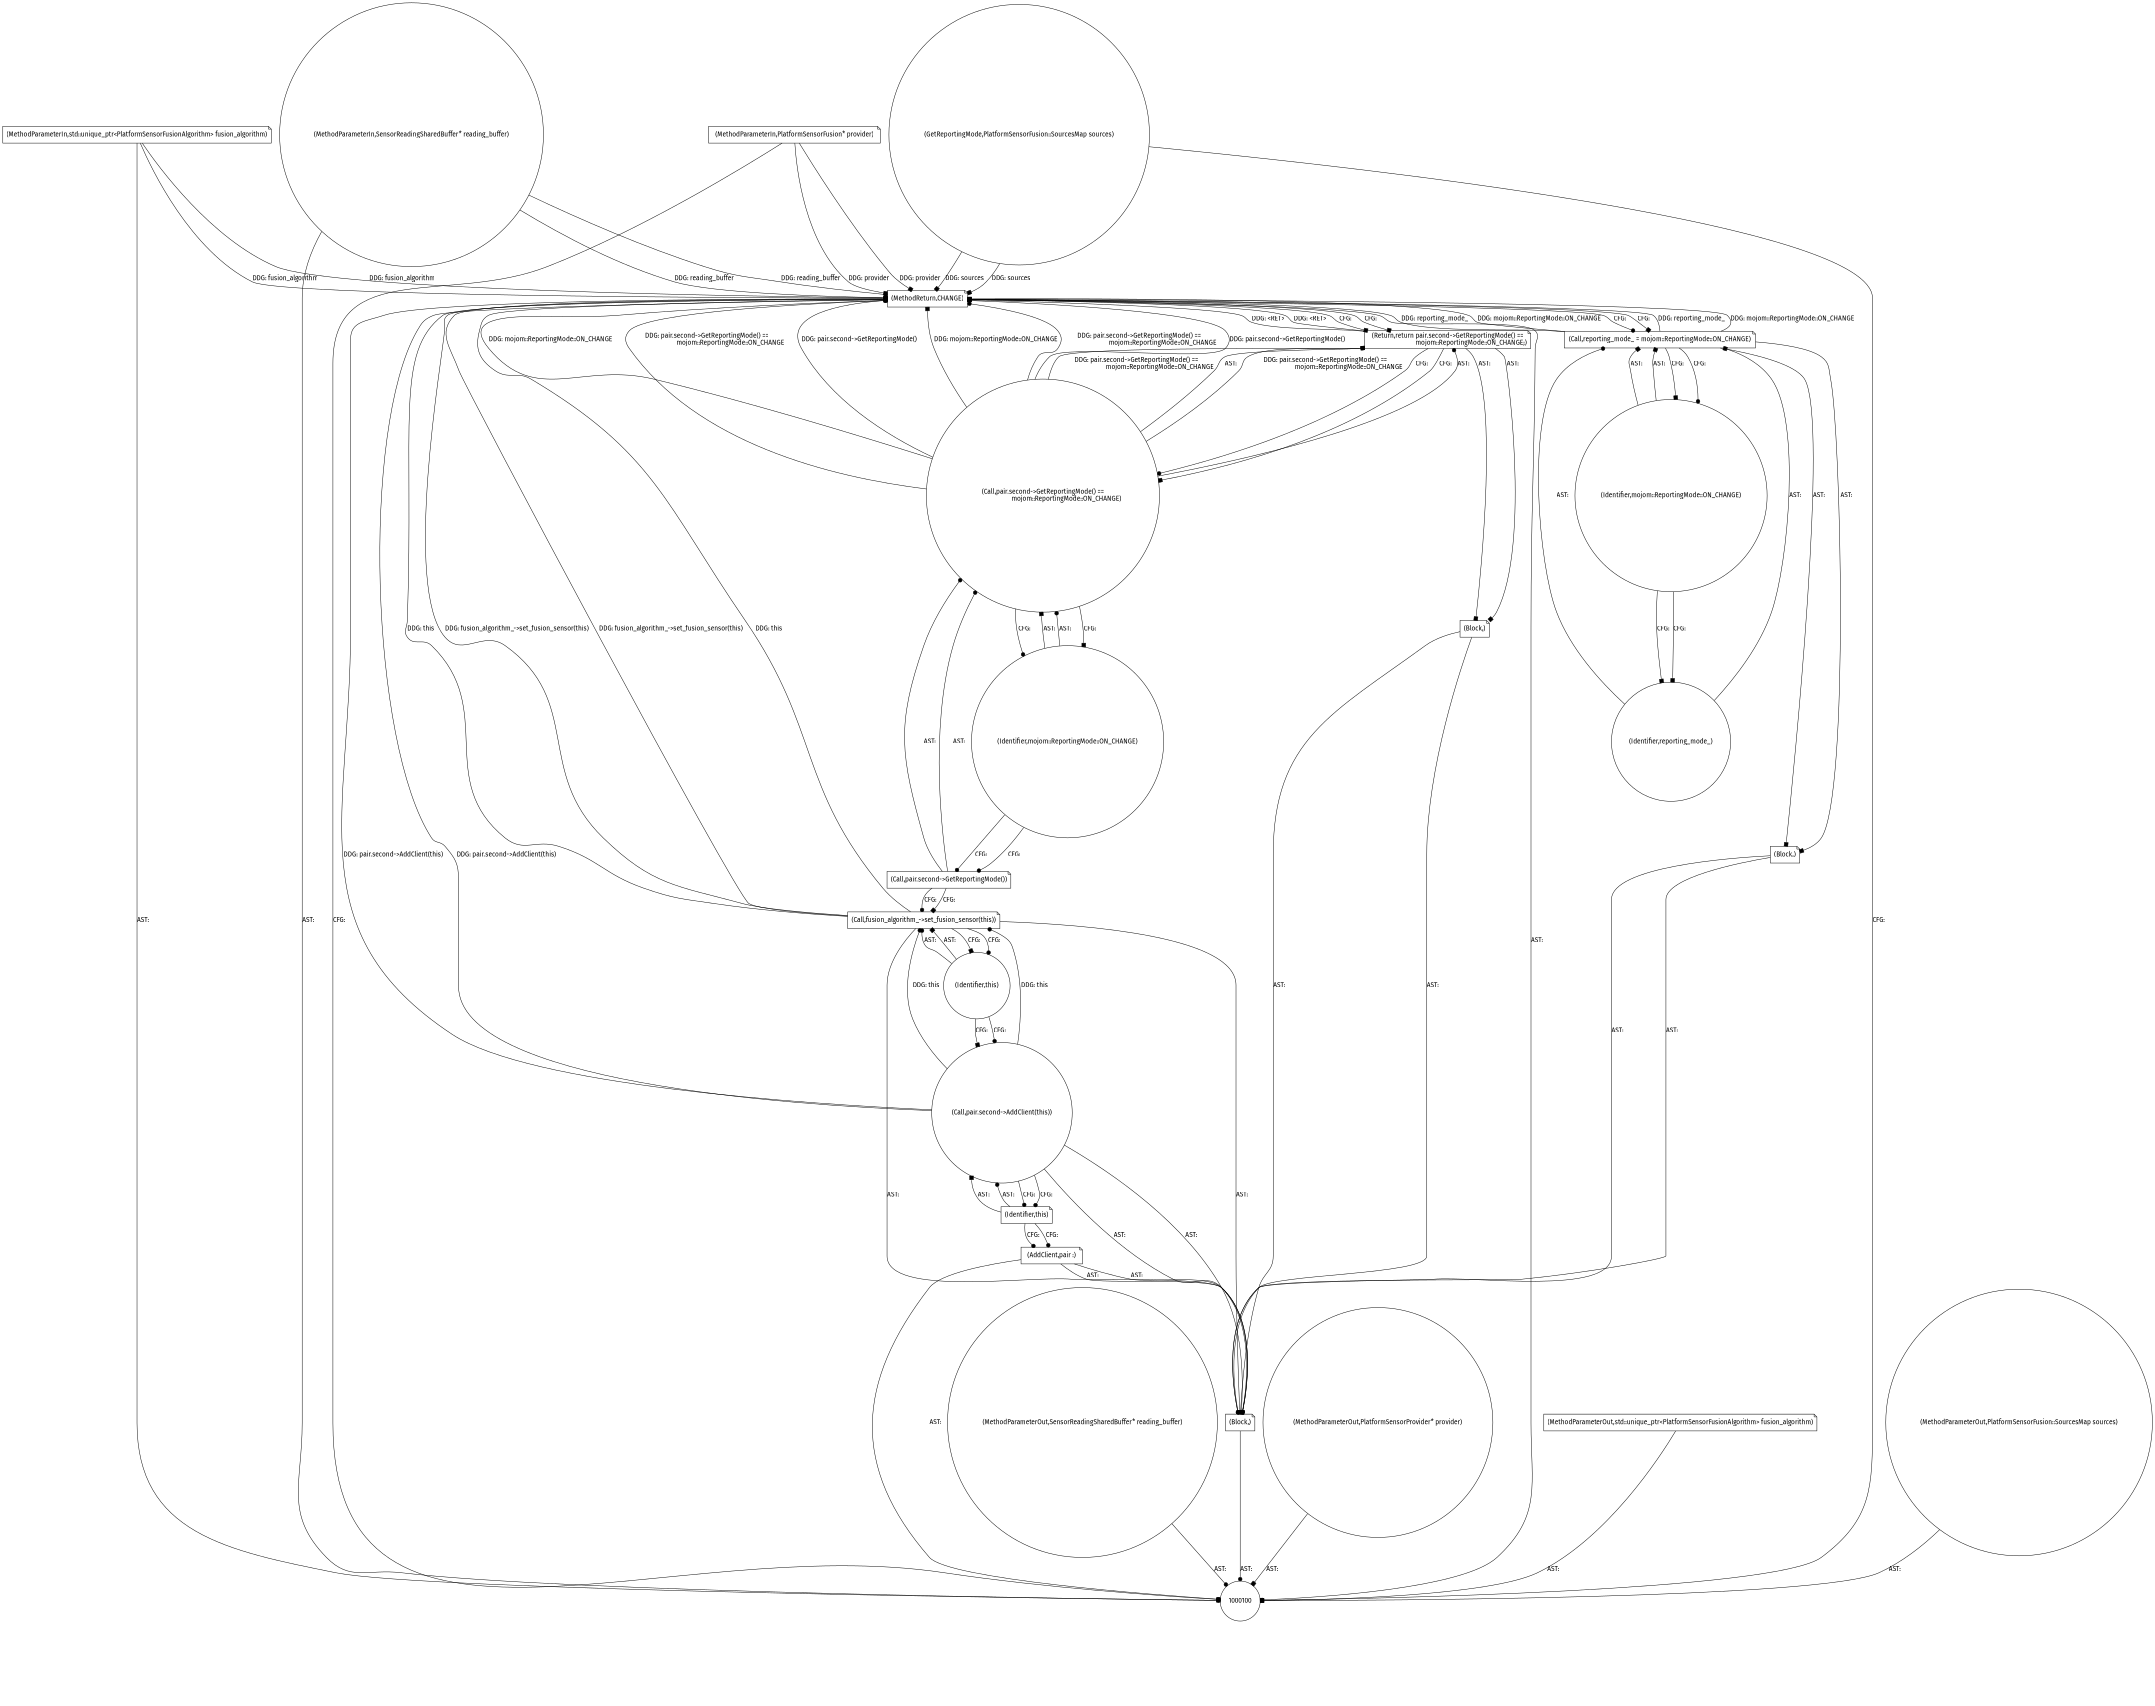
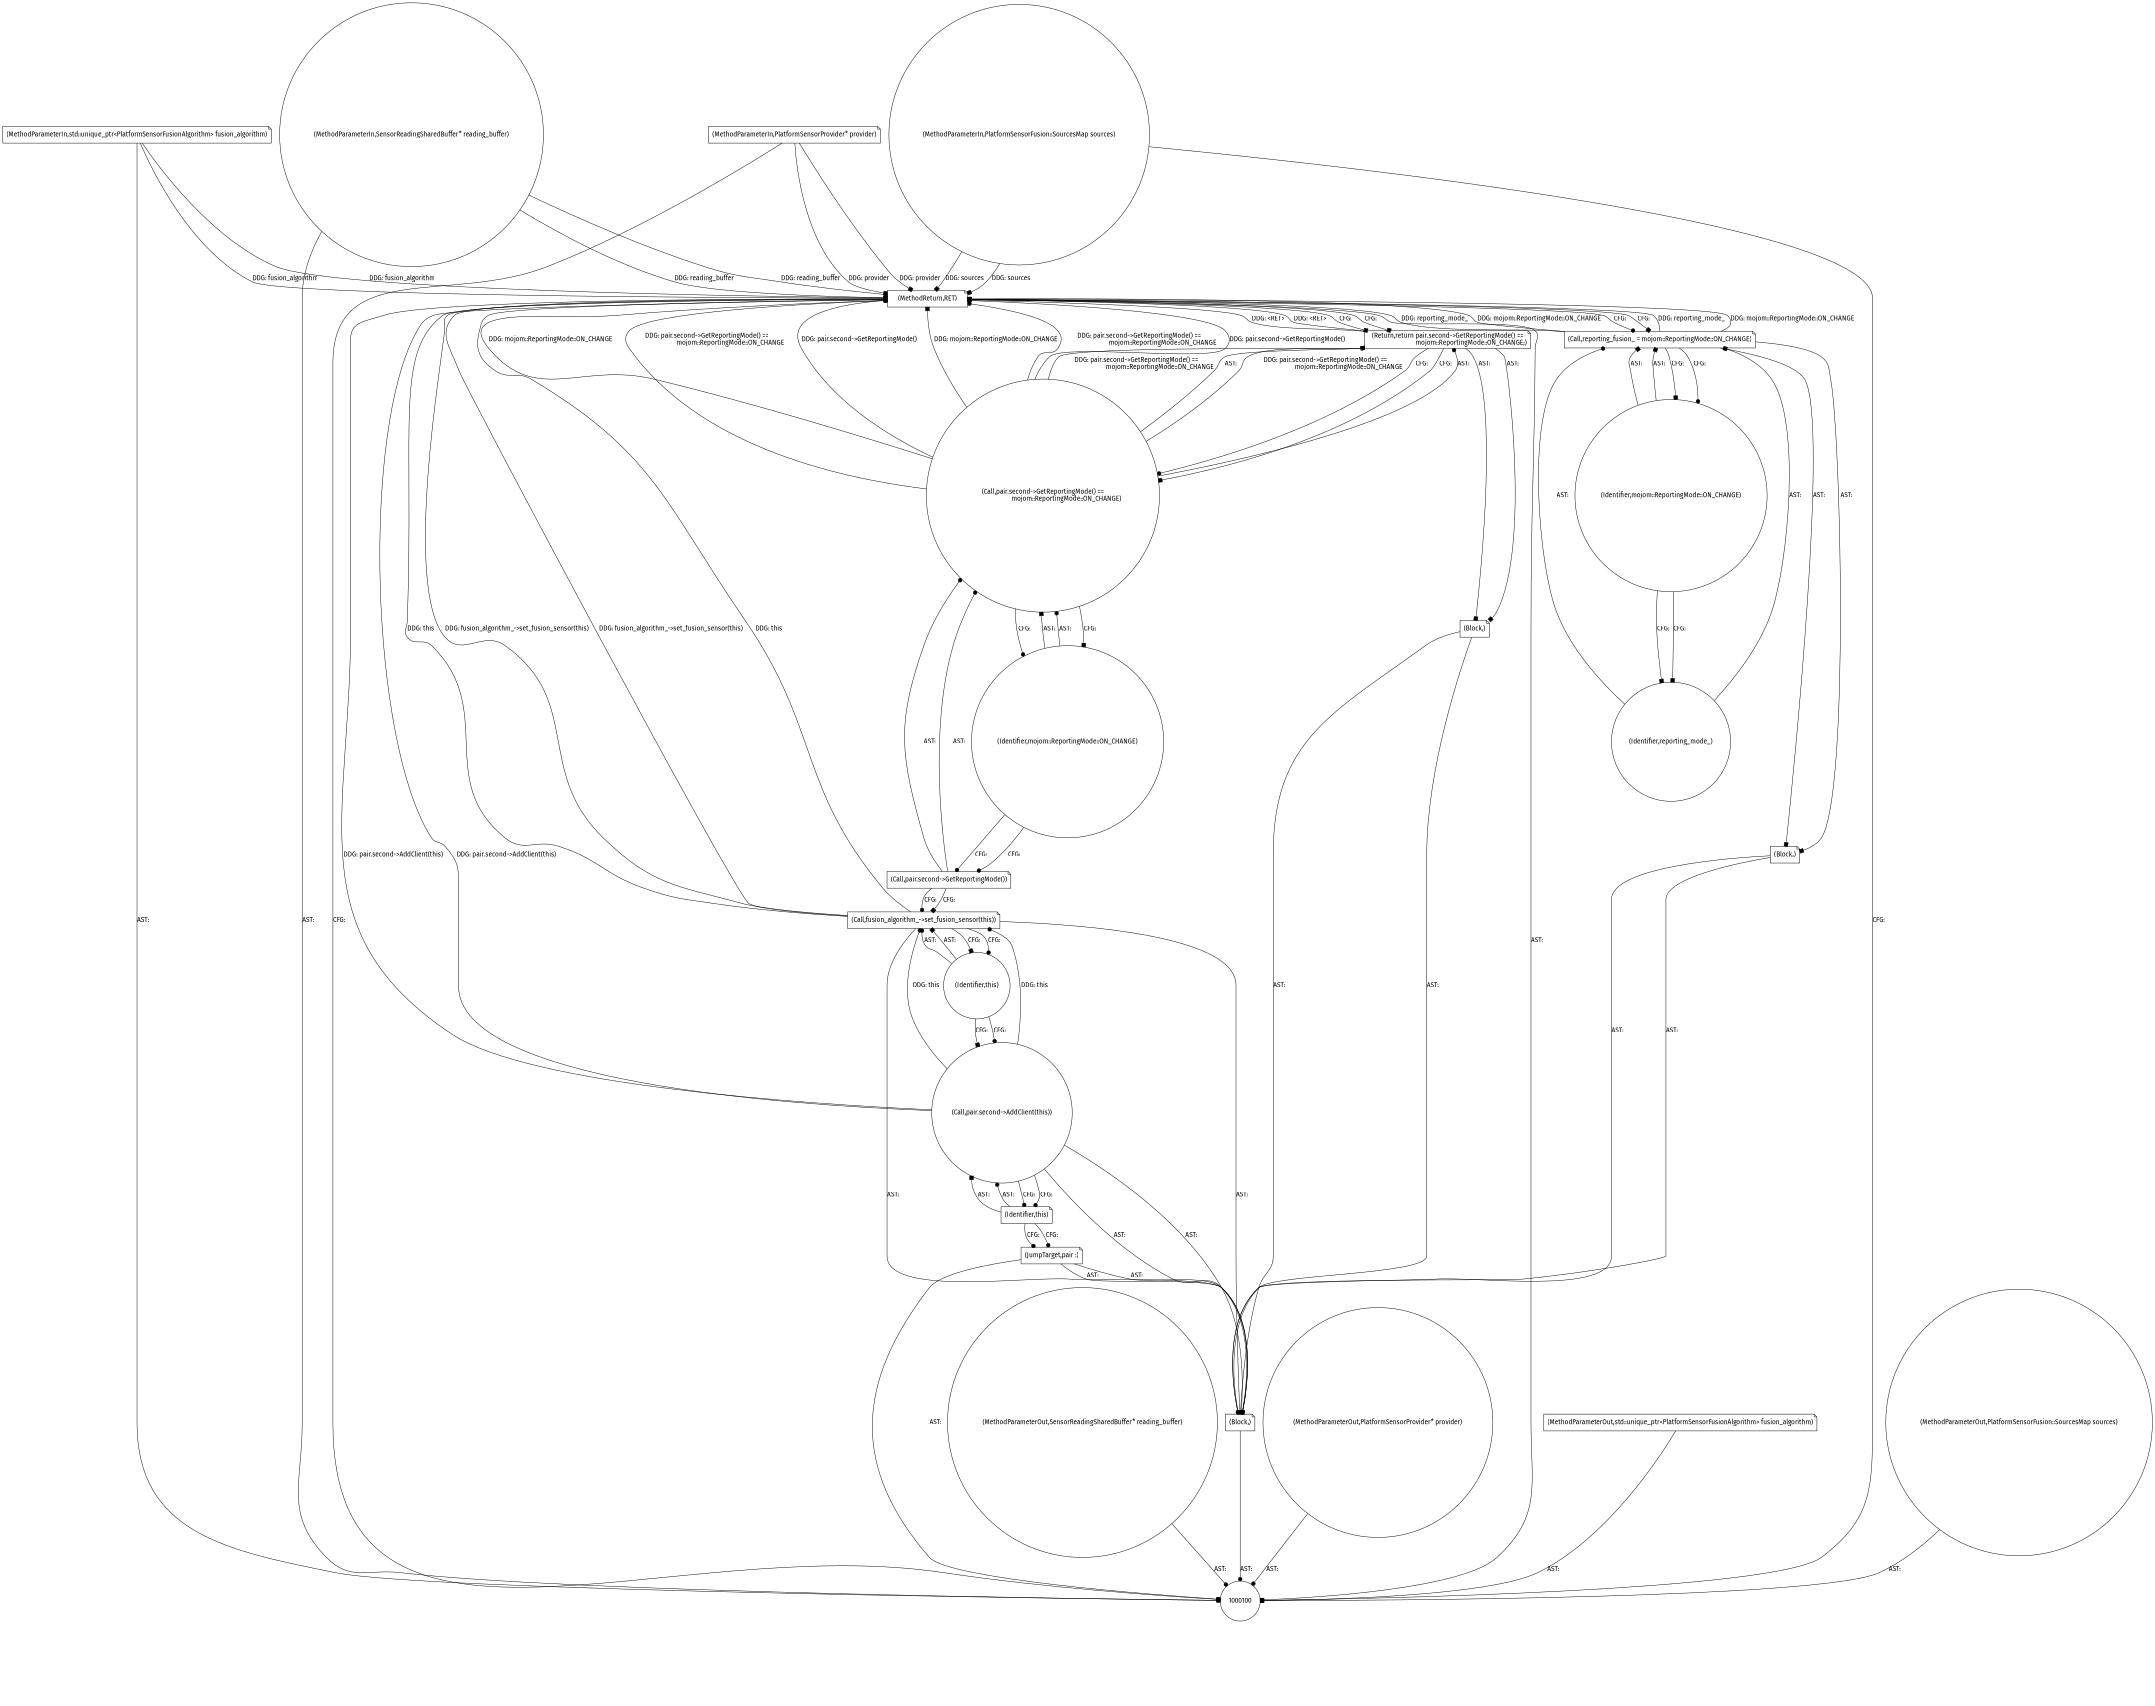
(794, 135) -> (794, 135)
(1019, 135) -> (1019, 135)
(928, 299) -> (928, 299)
(1660, 340) -> (1660, 340)
(1052, 1256) -> (1052, 1256)
(1281, 1548) -> (1281, 1548)
